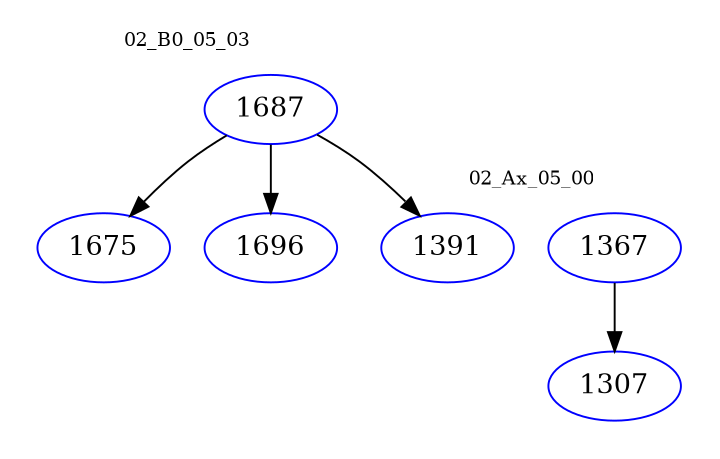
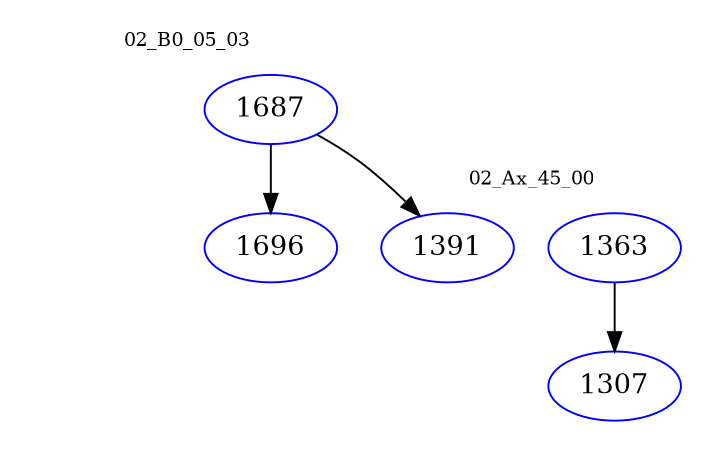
(532, 180) -> (532, 180)
(104, 248) -> none
(615, 248) -> (615, 248)
